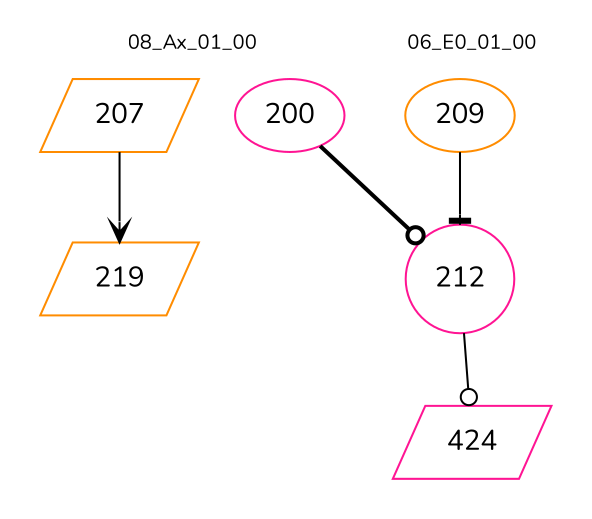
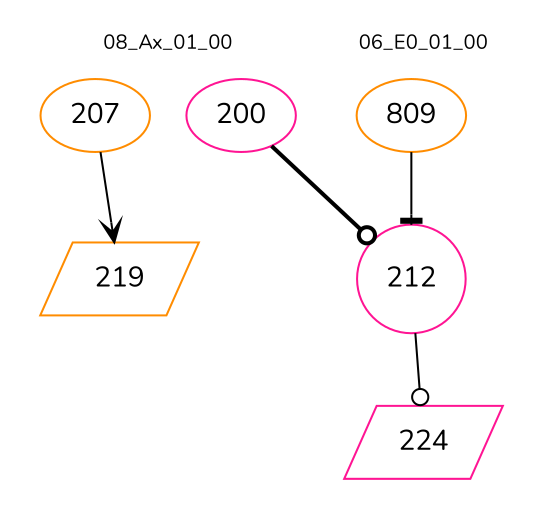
(120, 116) -> (95, 116)
(460, 116) -> (411, 116)
(472, 442) -> (424, 442)
